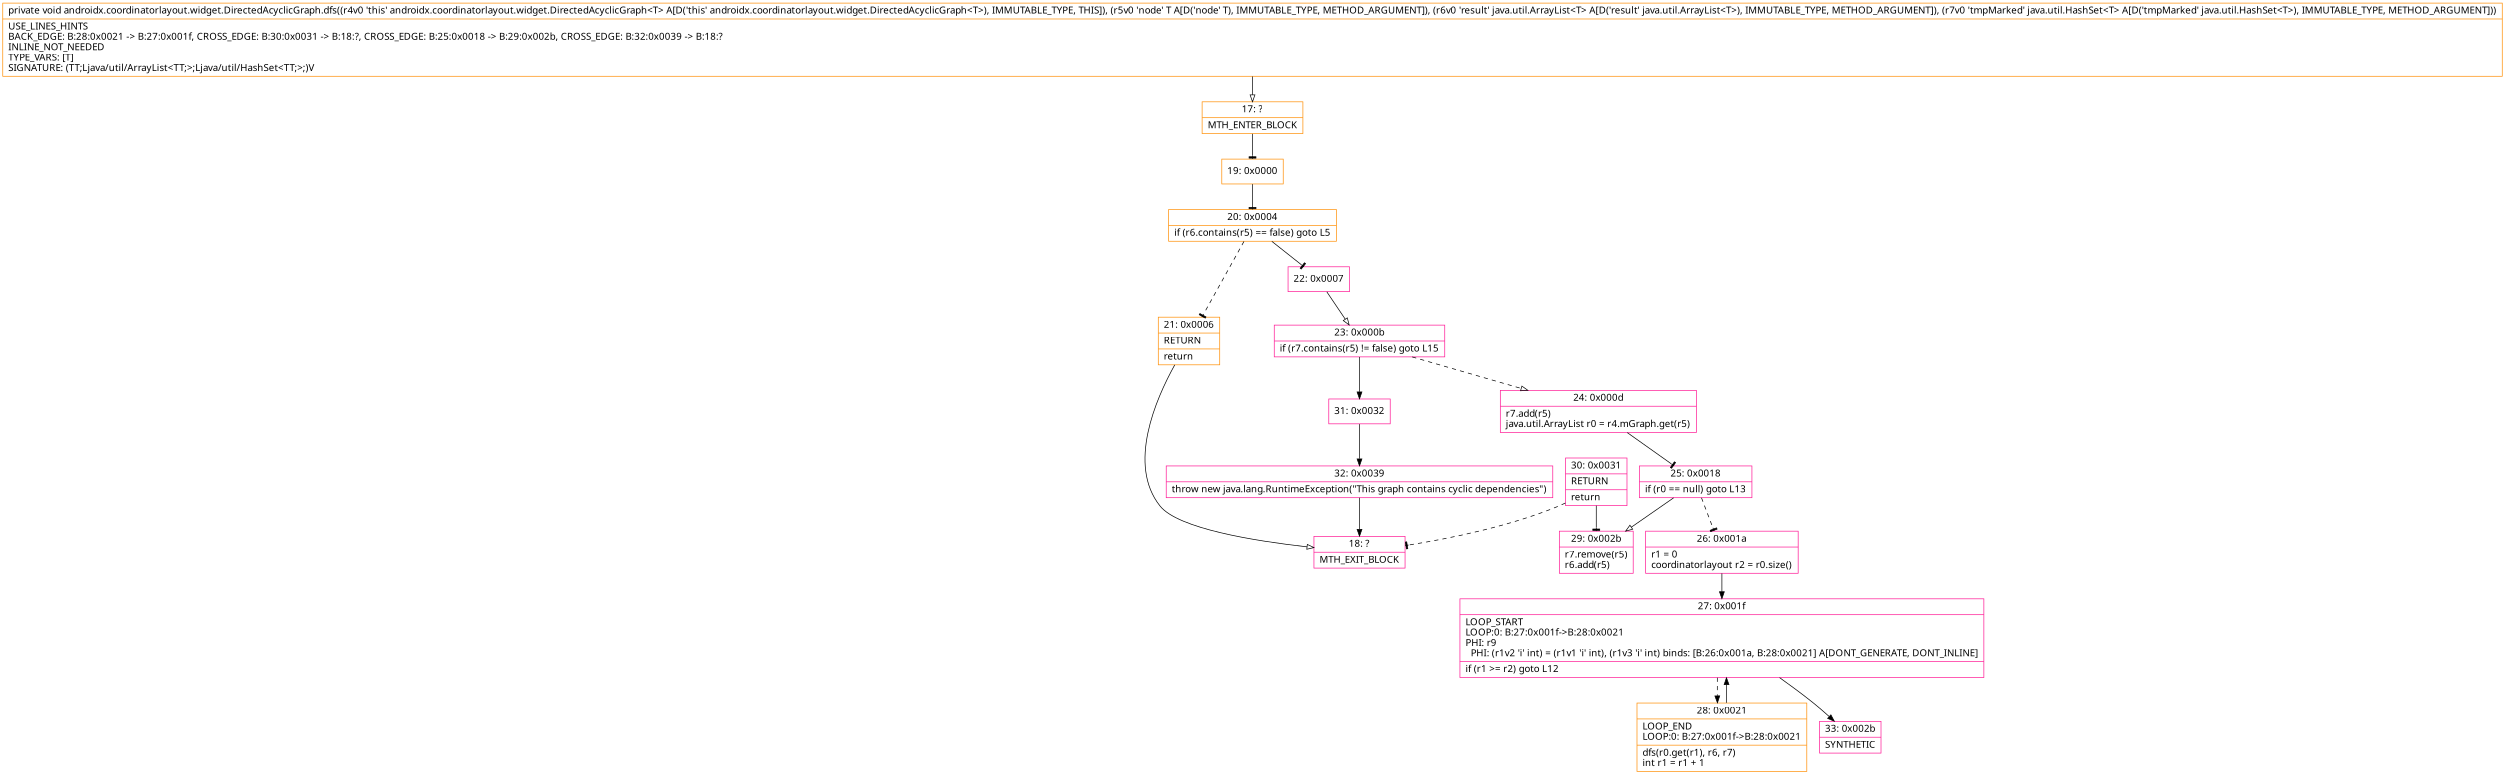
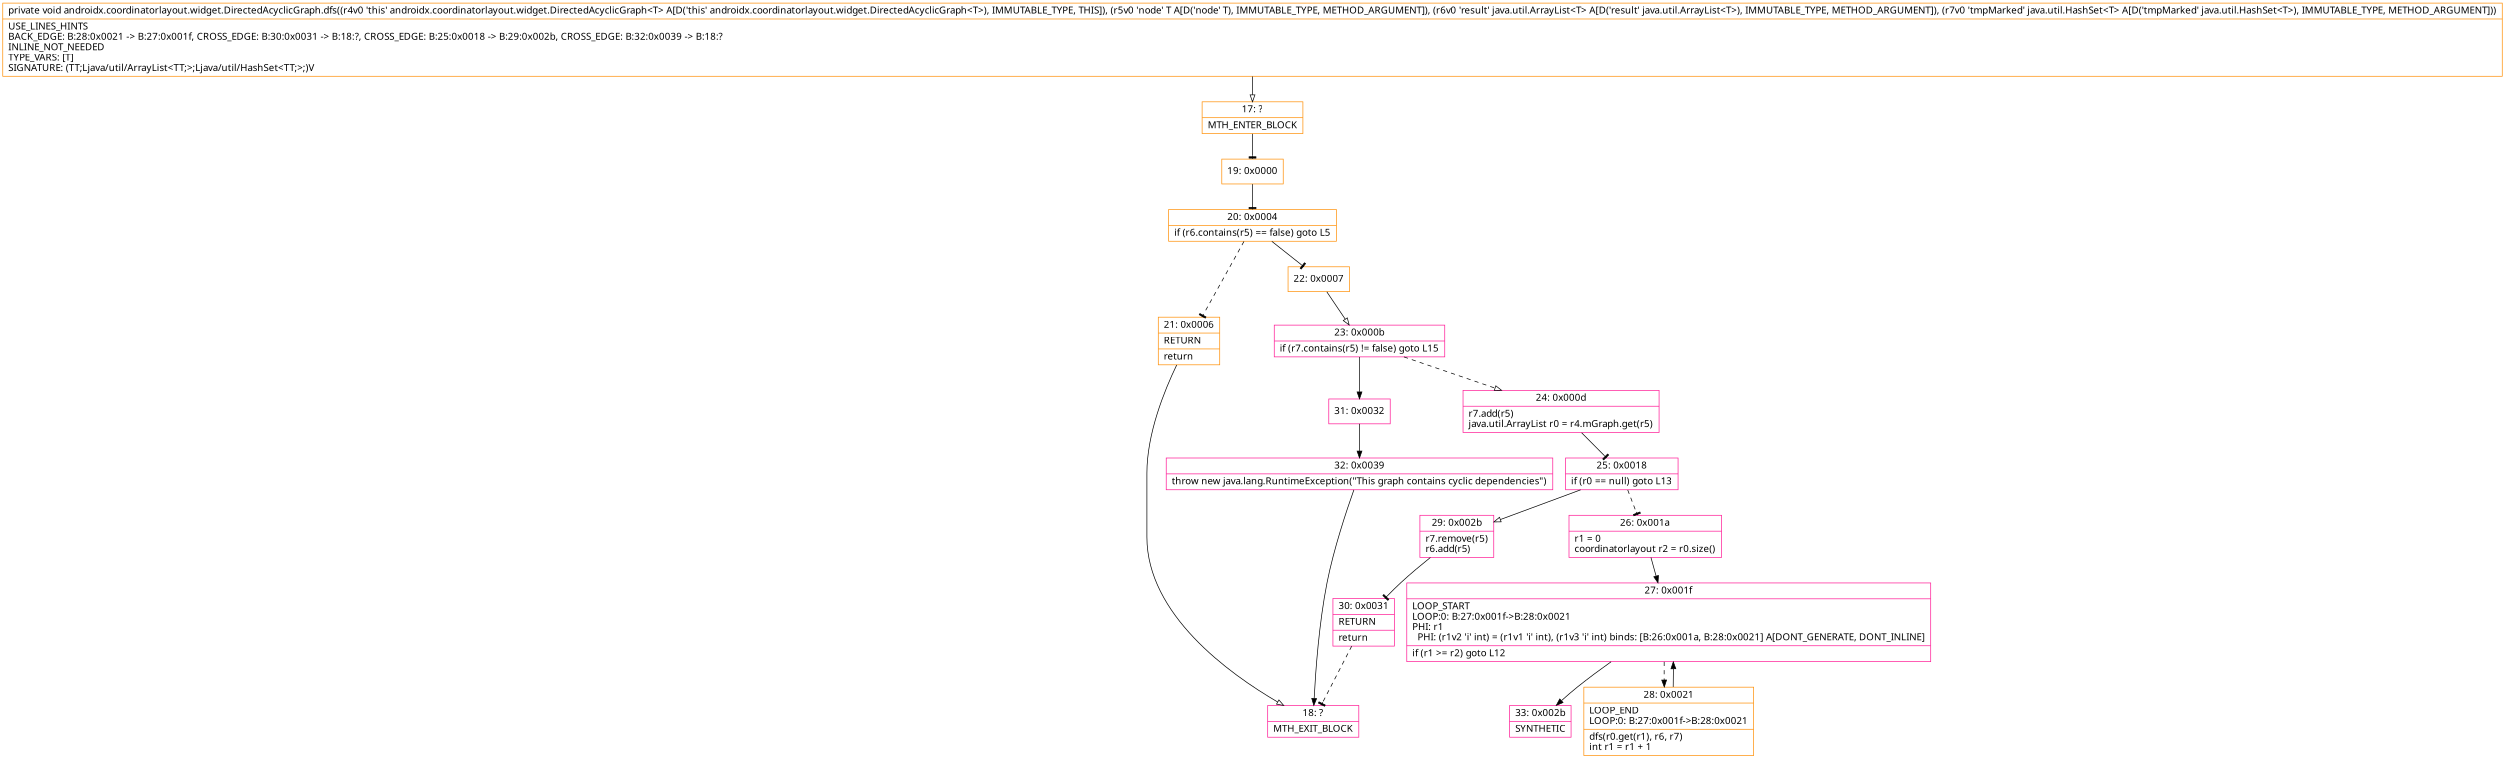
(1319, 279) -> (1319, 279)
(1596, 517) -> (1408, 576)
(1482, 643) -> (1429, 627)
